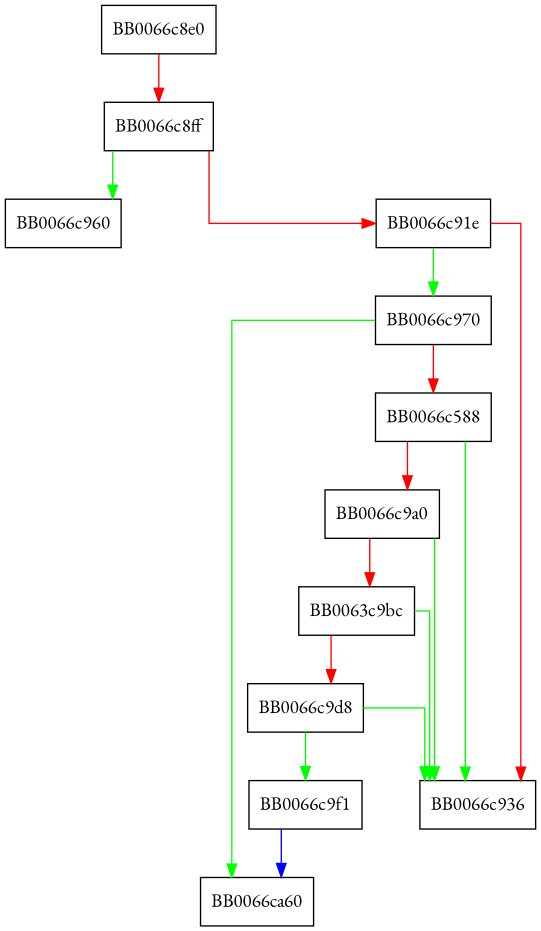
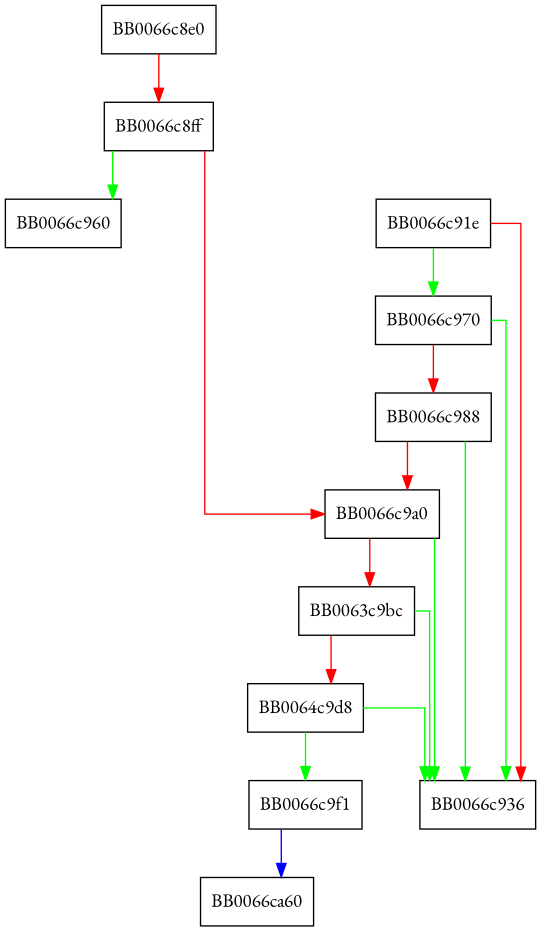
(249, 223) -> (205, 386)
(433, 417) -> (433, 417)
(232, 521) -> (506, 536)
(306, 708) -> (306, 708)
